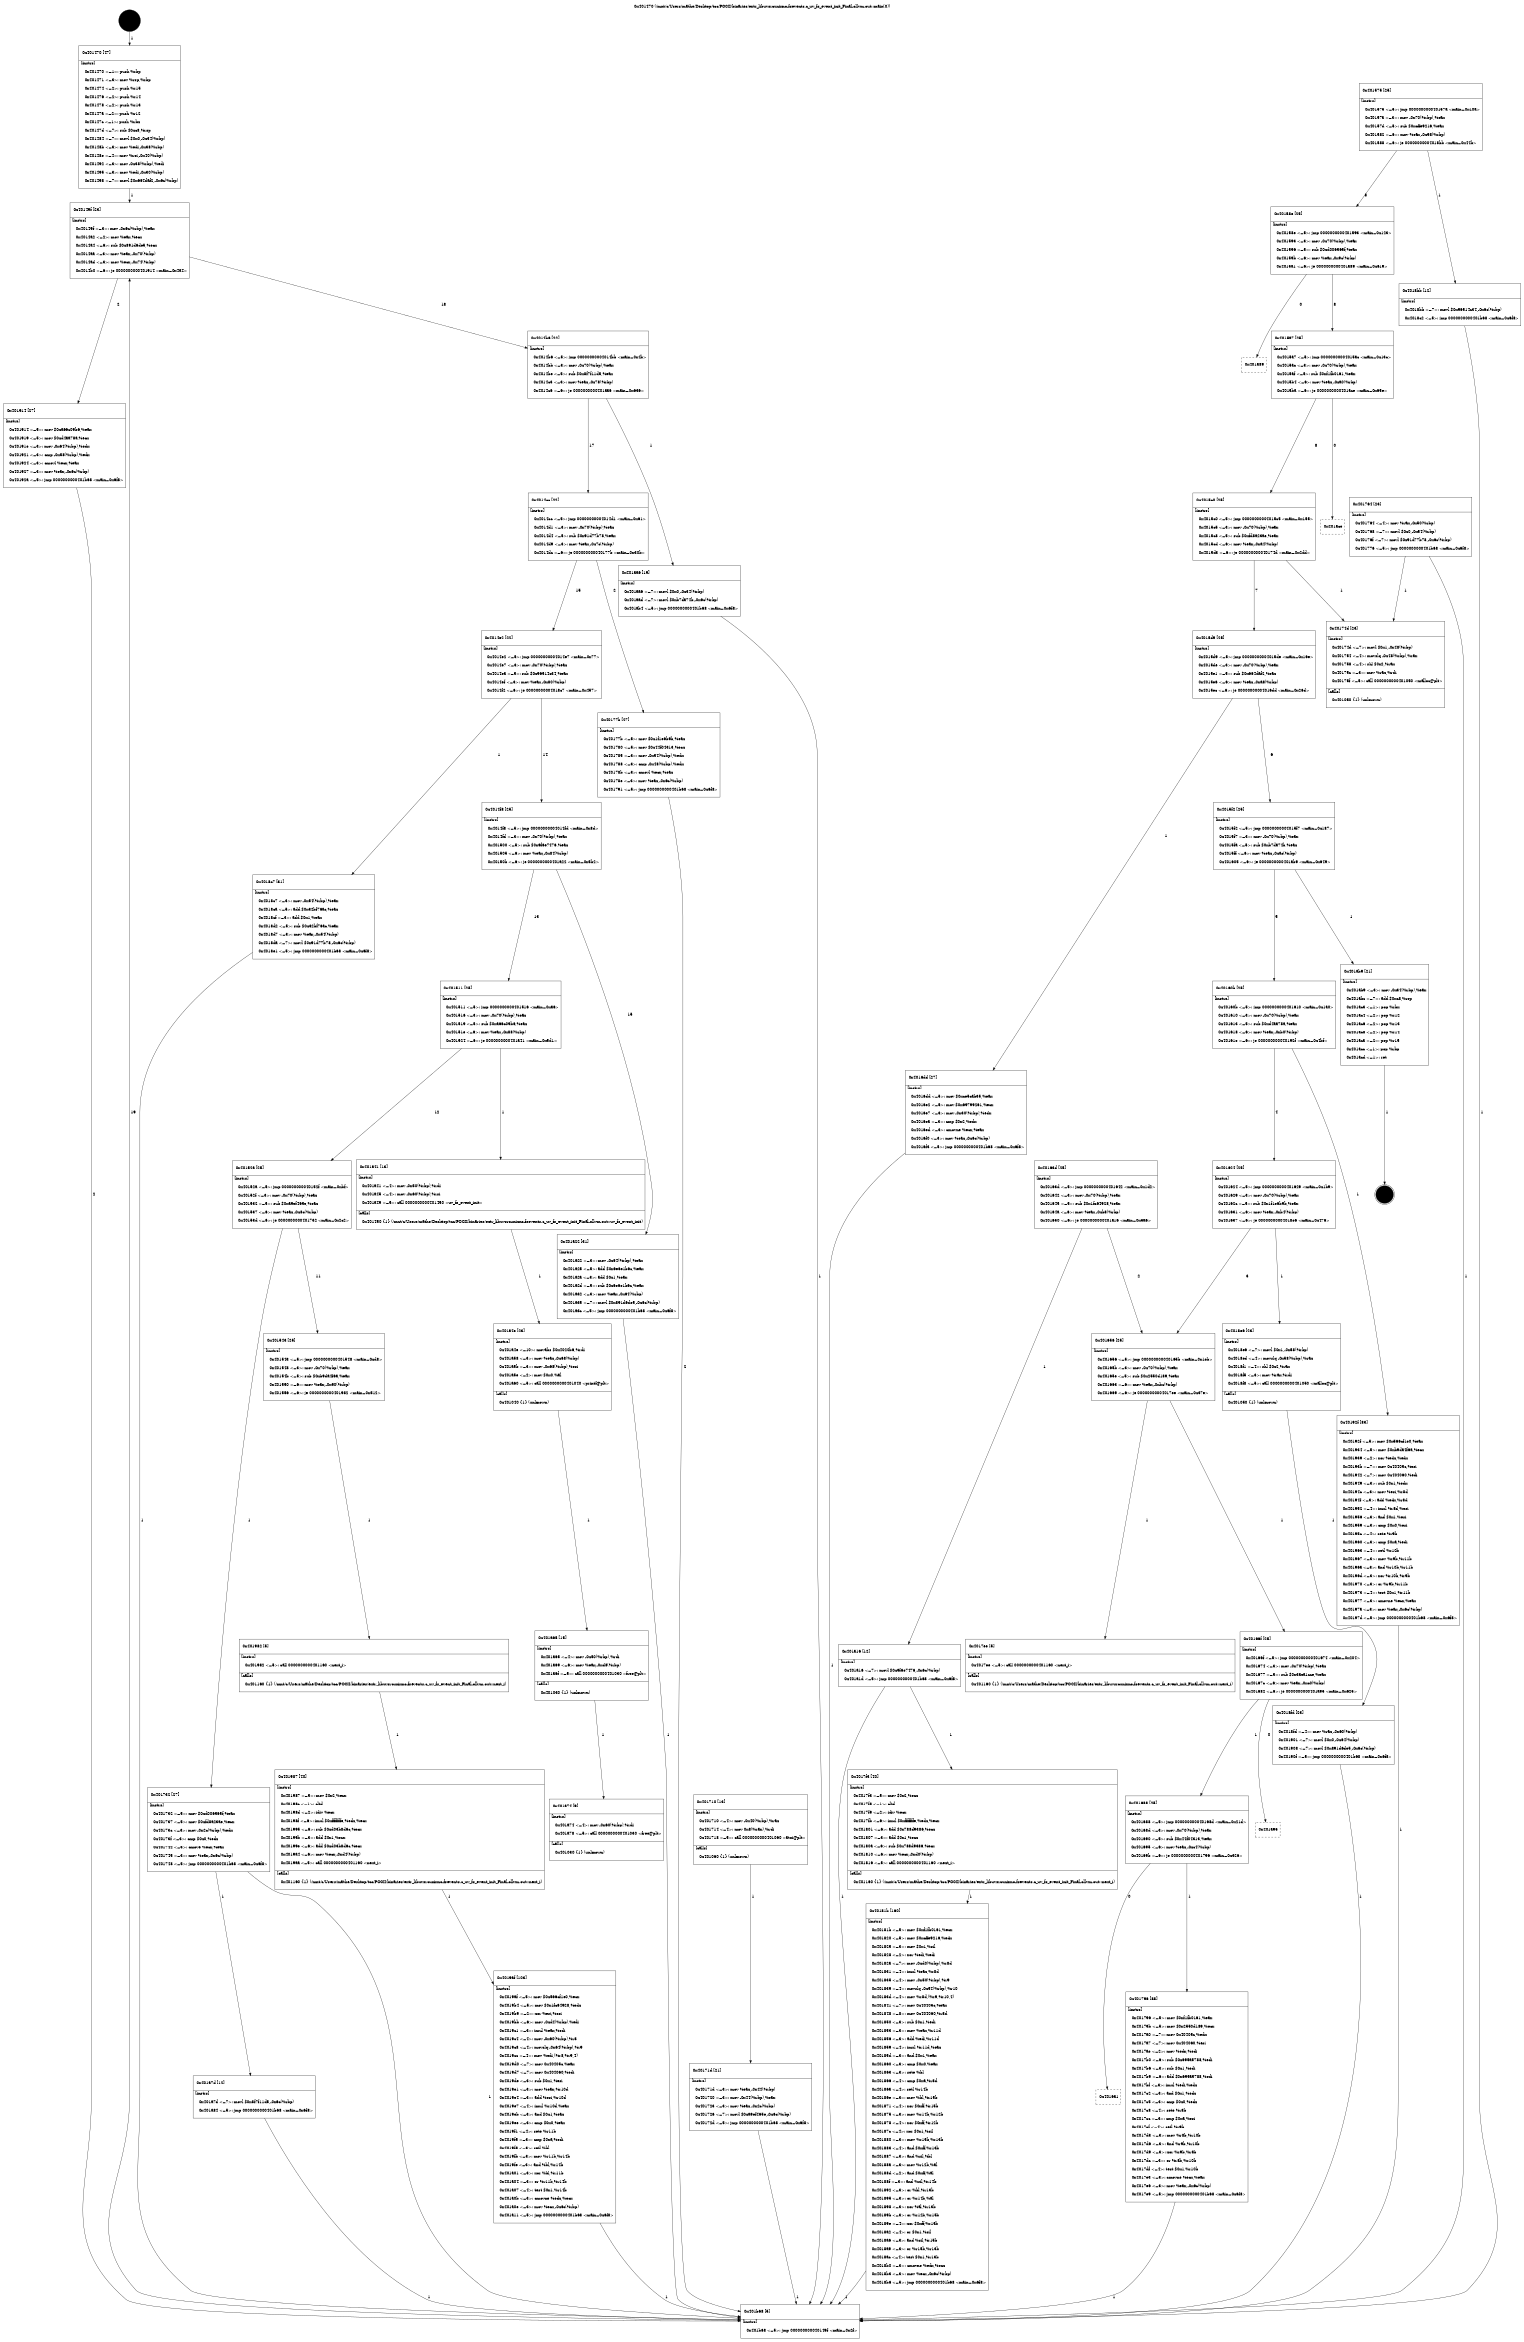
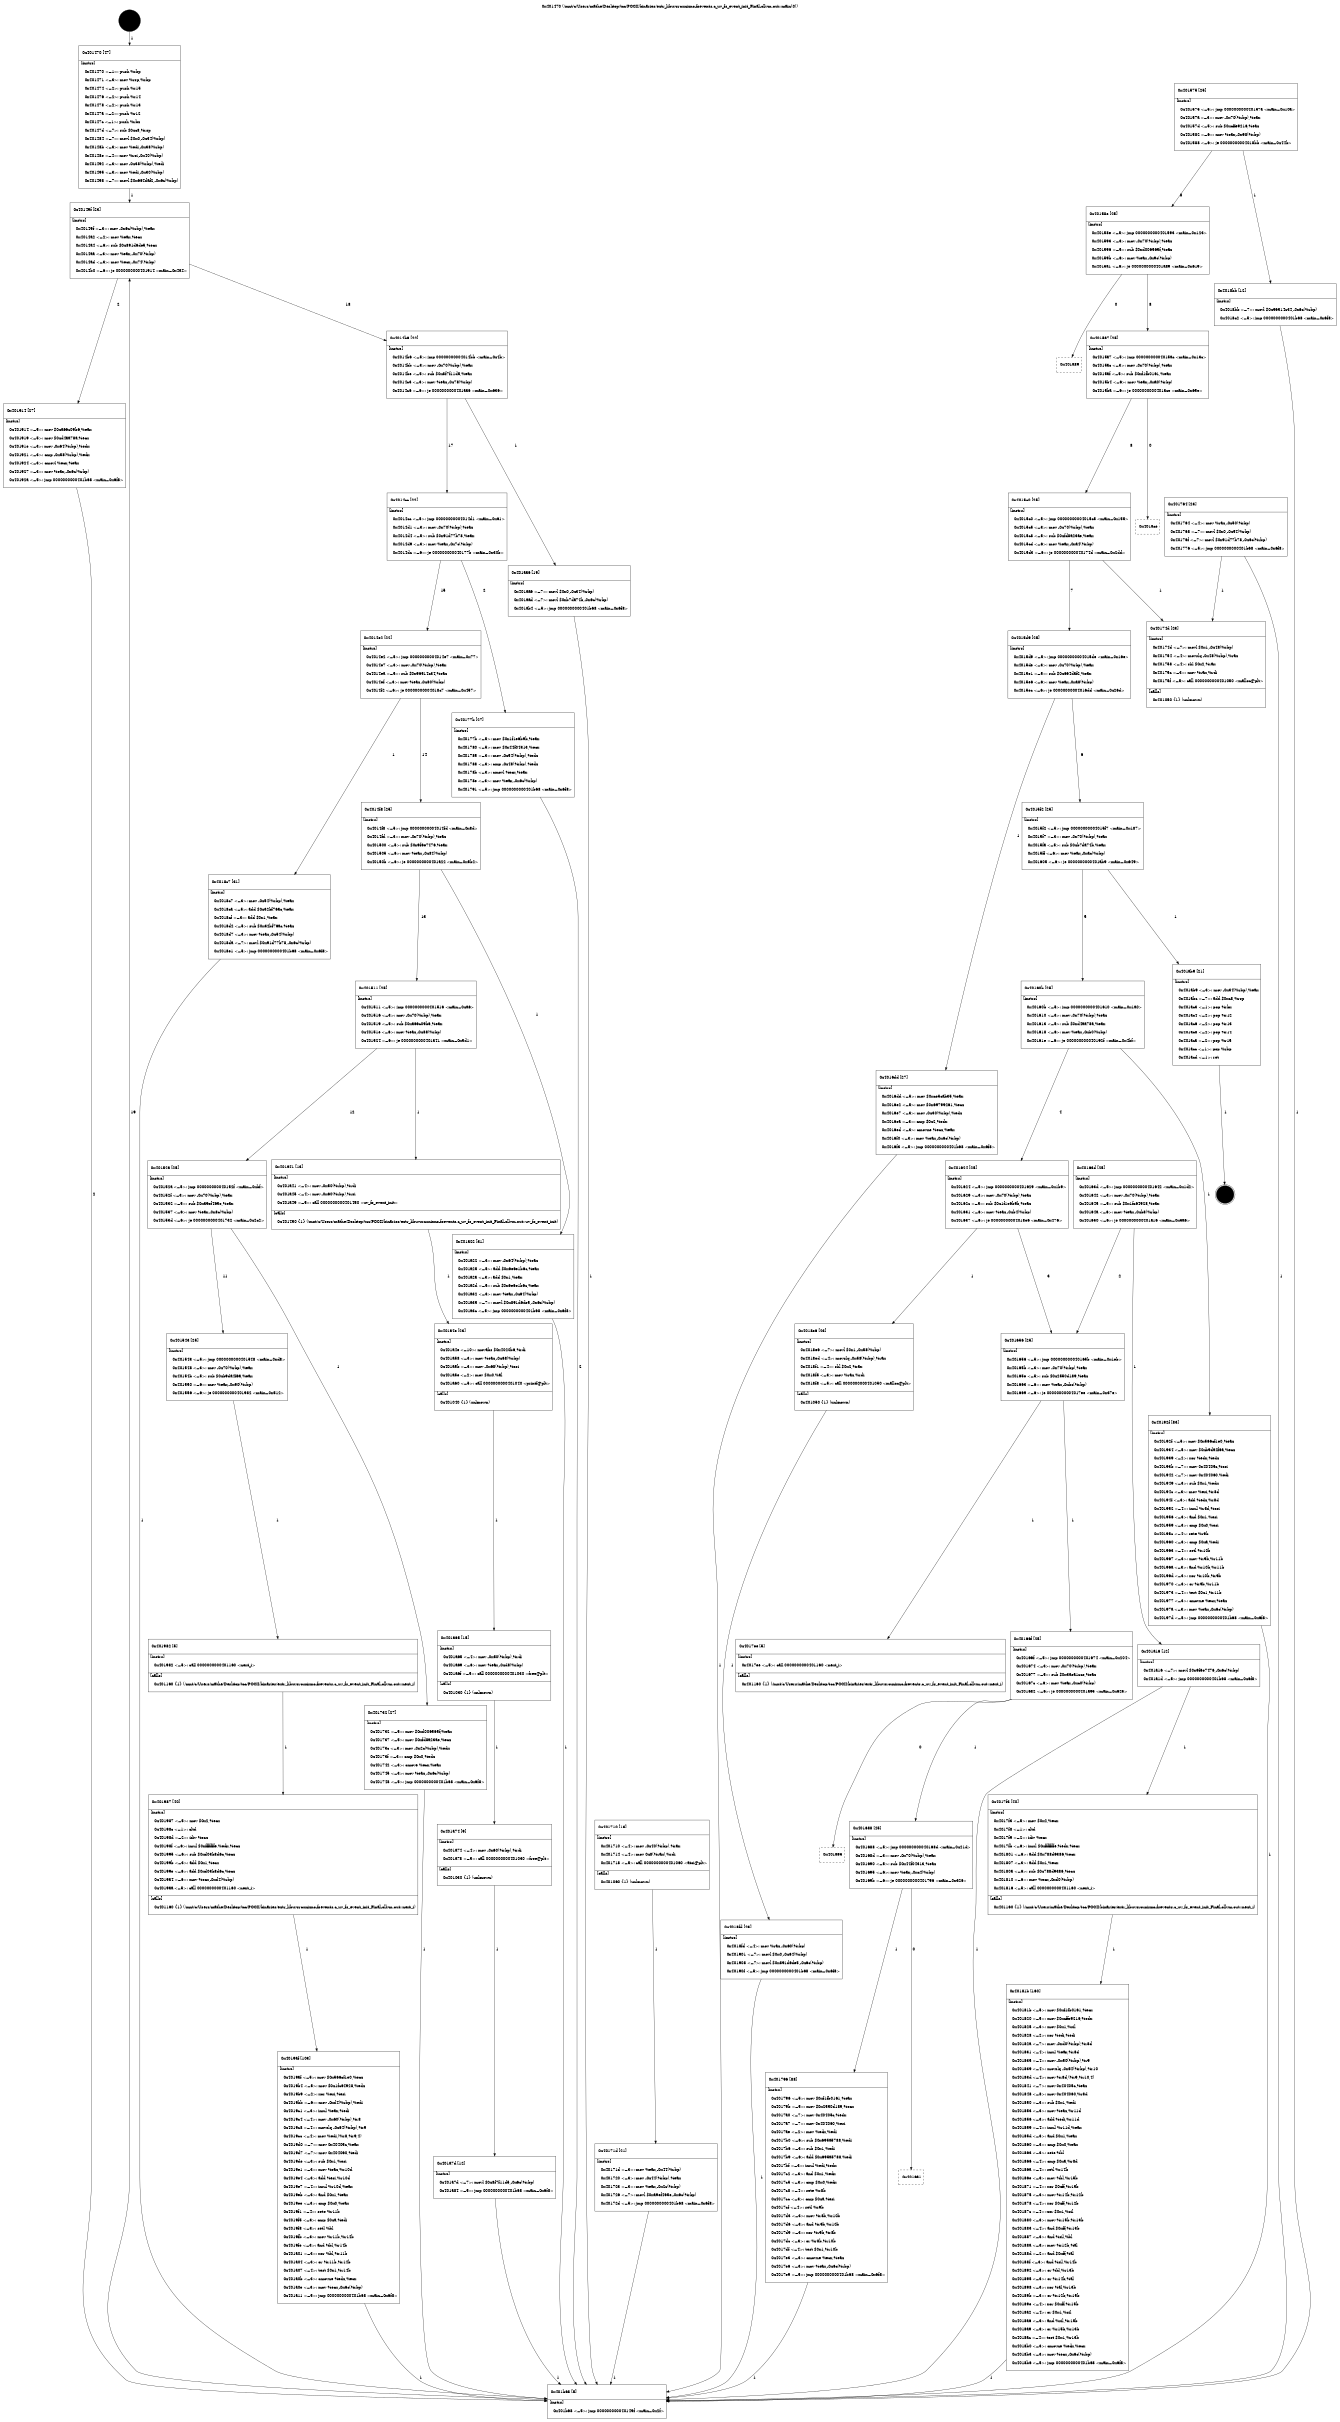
(629, 1015) -> (536, 1015)
(233, 1972) -> (495, 2019)
